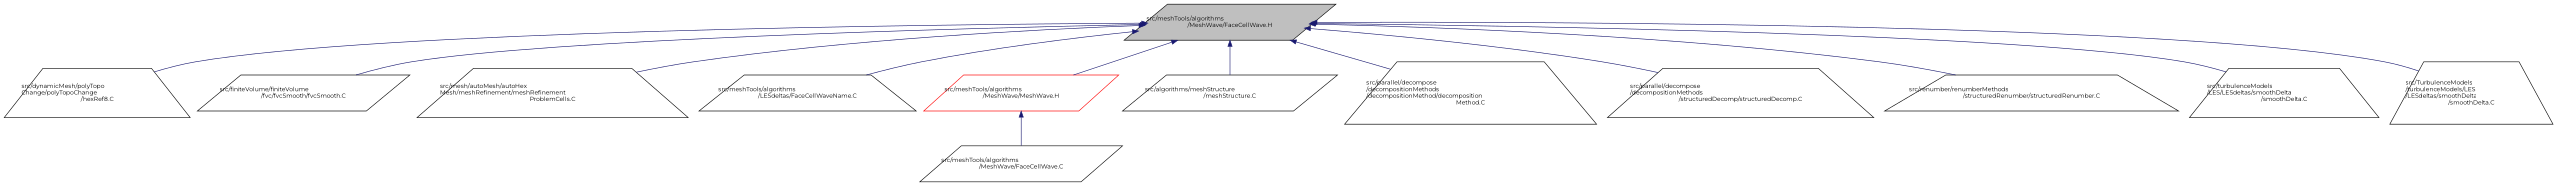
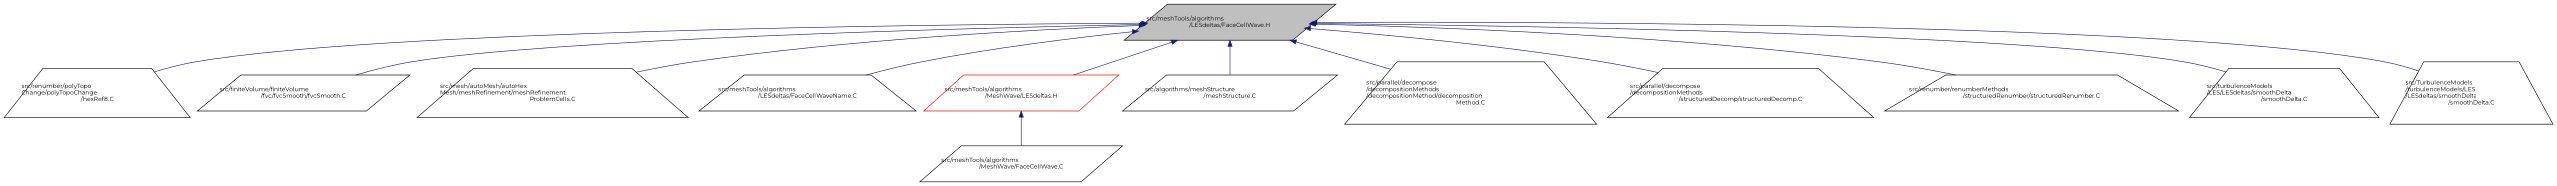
(1230, 22) -> (1230, 22)
(97, 93) -> (97, 93)
(1021, 93) -> (1021, 93)
